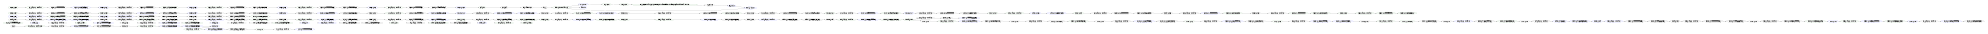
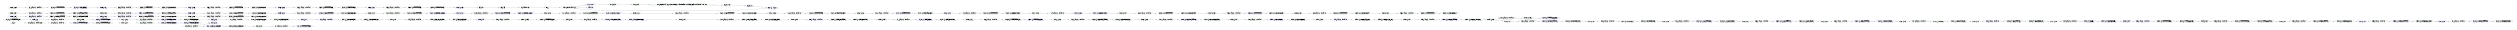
none -> (547, 20)
